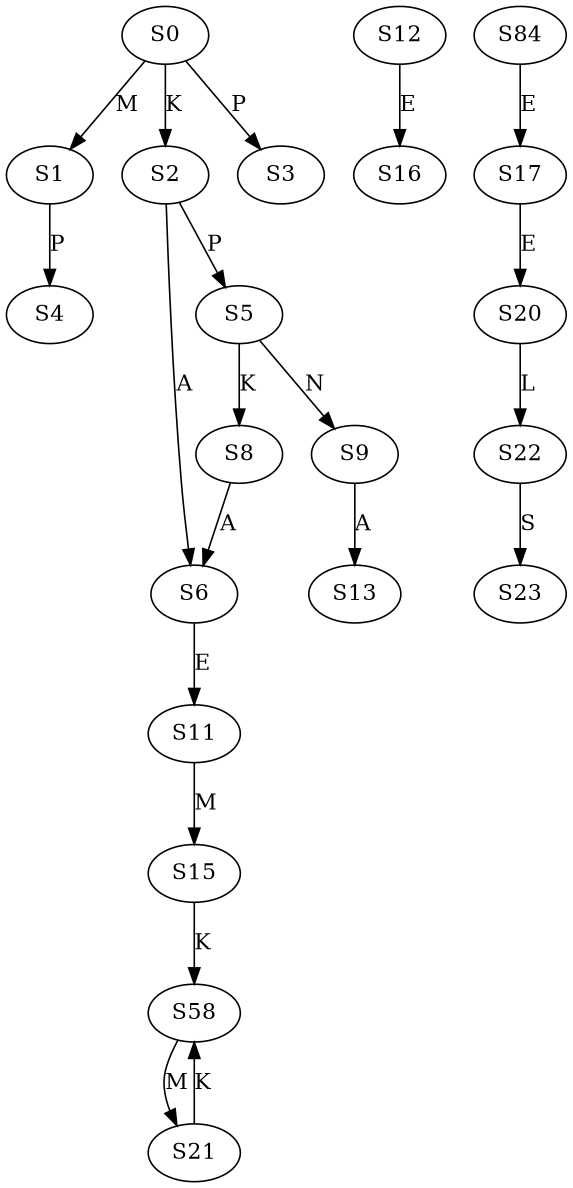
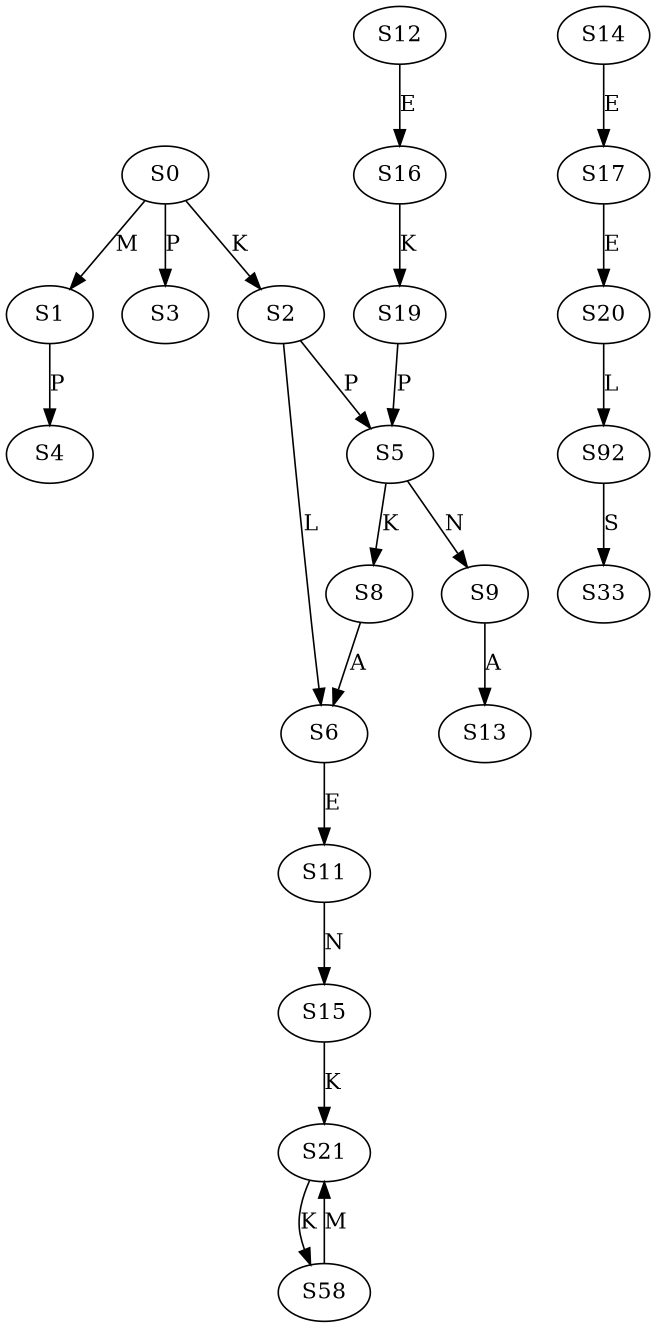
(520, 35) -> (604, 35)
none -> (400, 315)
(185, 385) -> (311, 524)
(520, 454) -> (604, 454)
(520, 594) -> (604, 594)
(206, 804) -> (335, 943)
(194, 935) -> (324, 1075)
